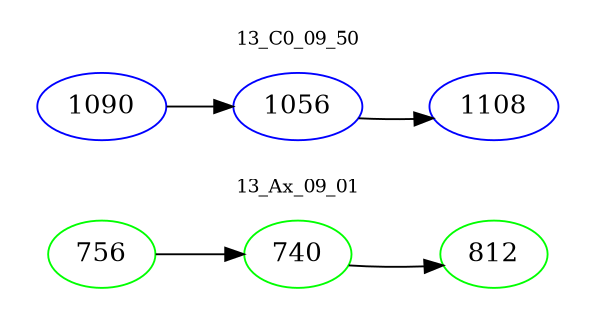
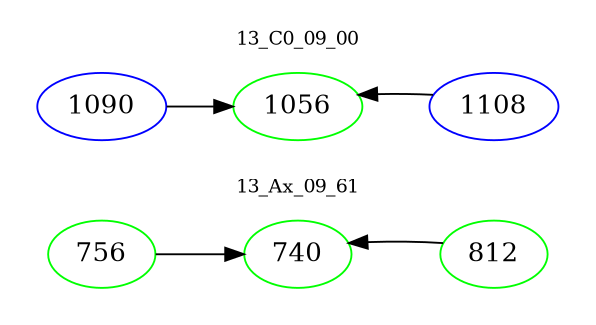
(298, 40) -> (298, 40)
(298, 107) -> (298, 107)
(386, 119) -> (405, 94)
(298, 188) -> (298, 188)
(386, 267) -> (406, 242)
